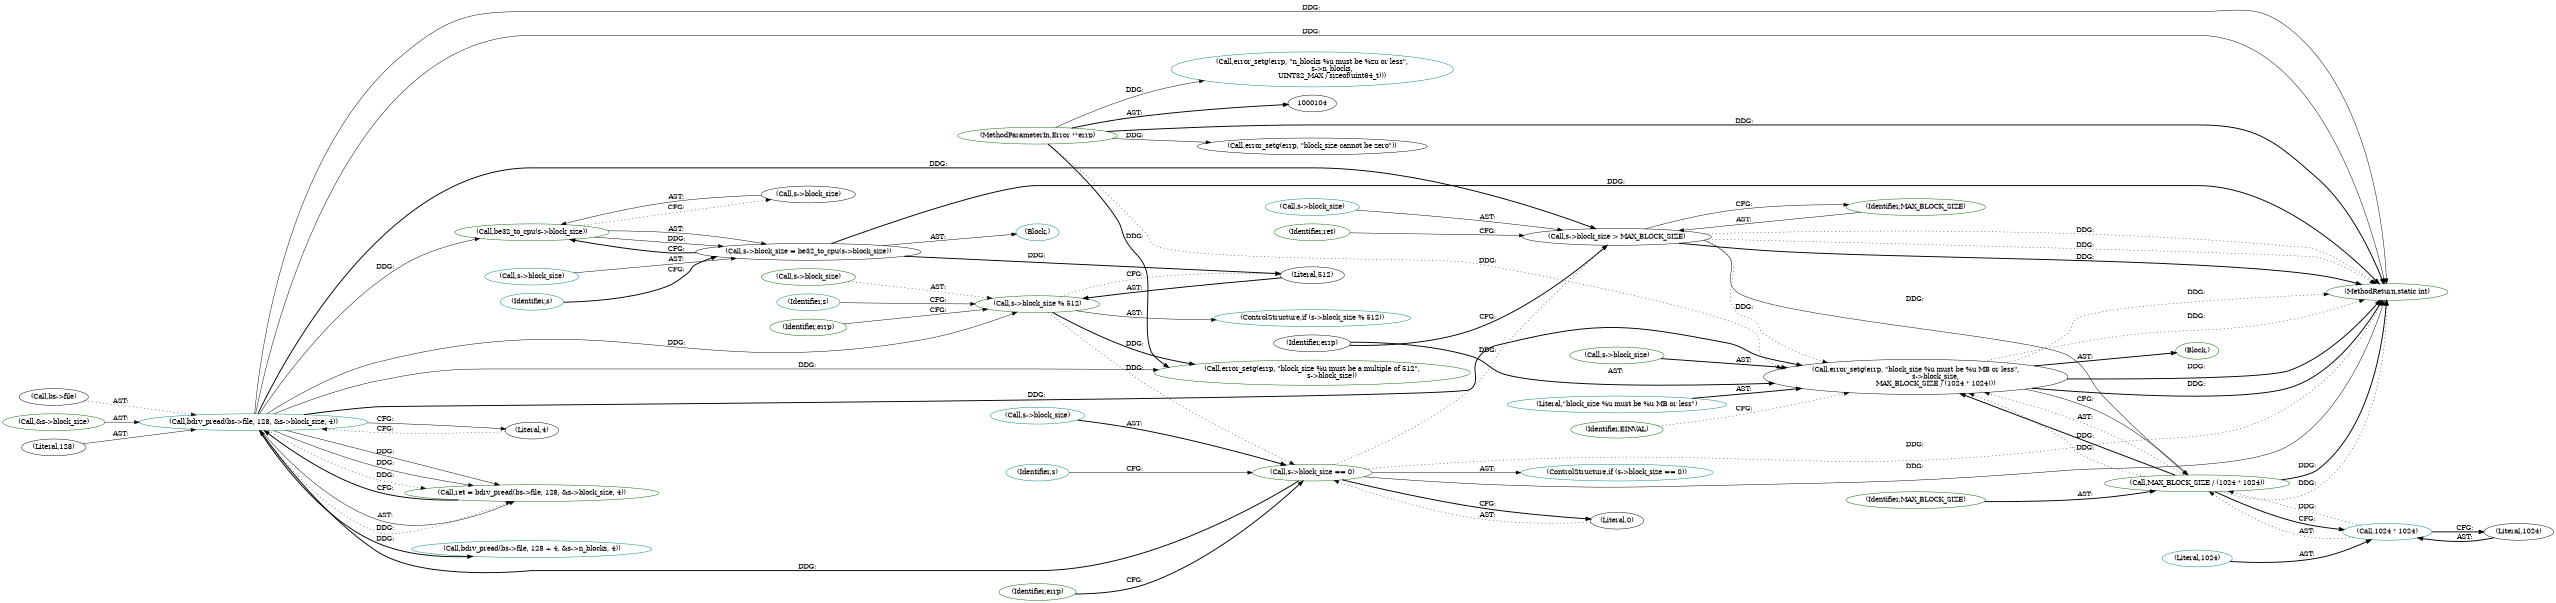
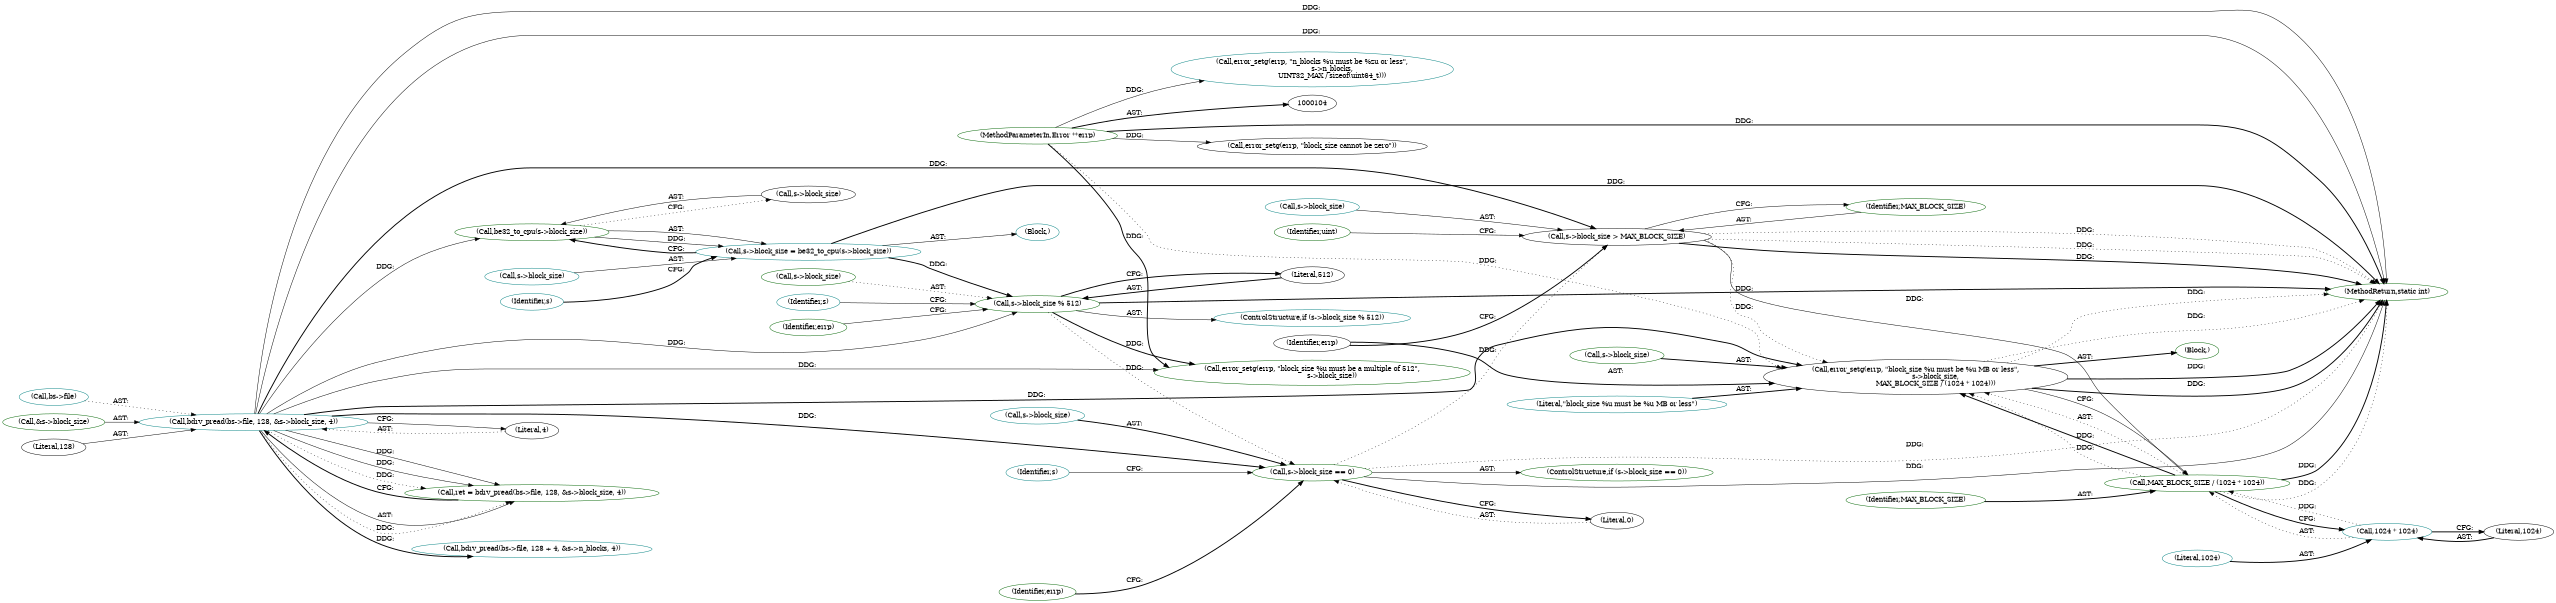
(1312, 232) -> (1312, 232)
(808, 252) -> (808, 252)
(1090, 265) -> (948, 275)
(1167, 276) -> (1167, 276)
none -> (1712, 293)
(54, 397) -> (54, 397)
(386, 429) -> (386, 429)
(1617, 430) -> none
(1617, 473) -> (1617, 473)
(763, 571) -> (796, 426)
